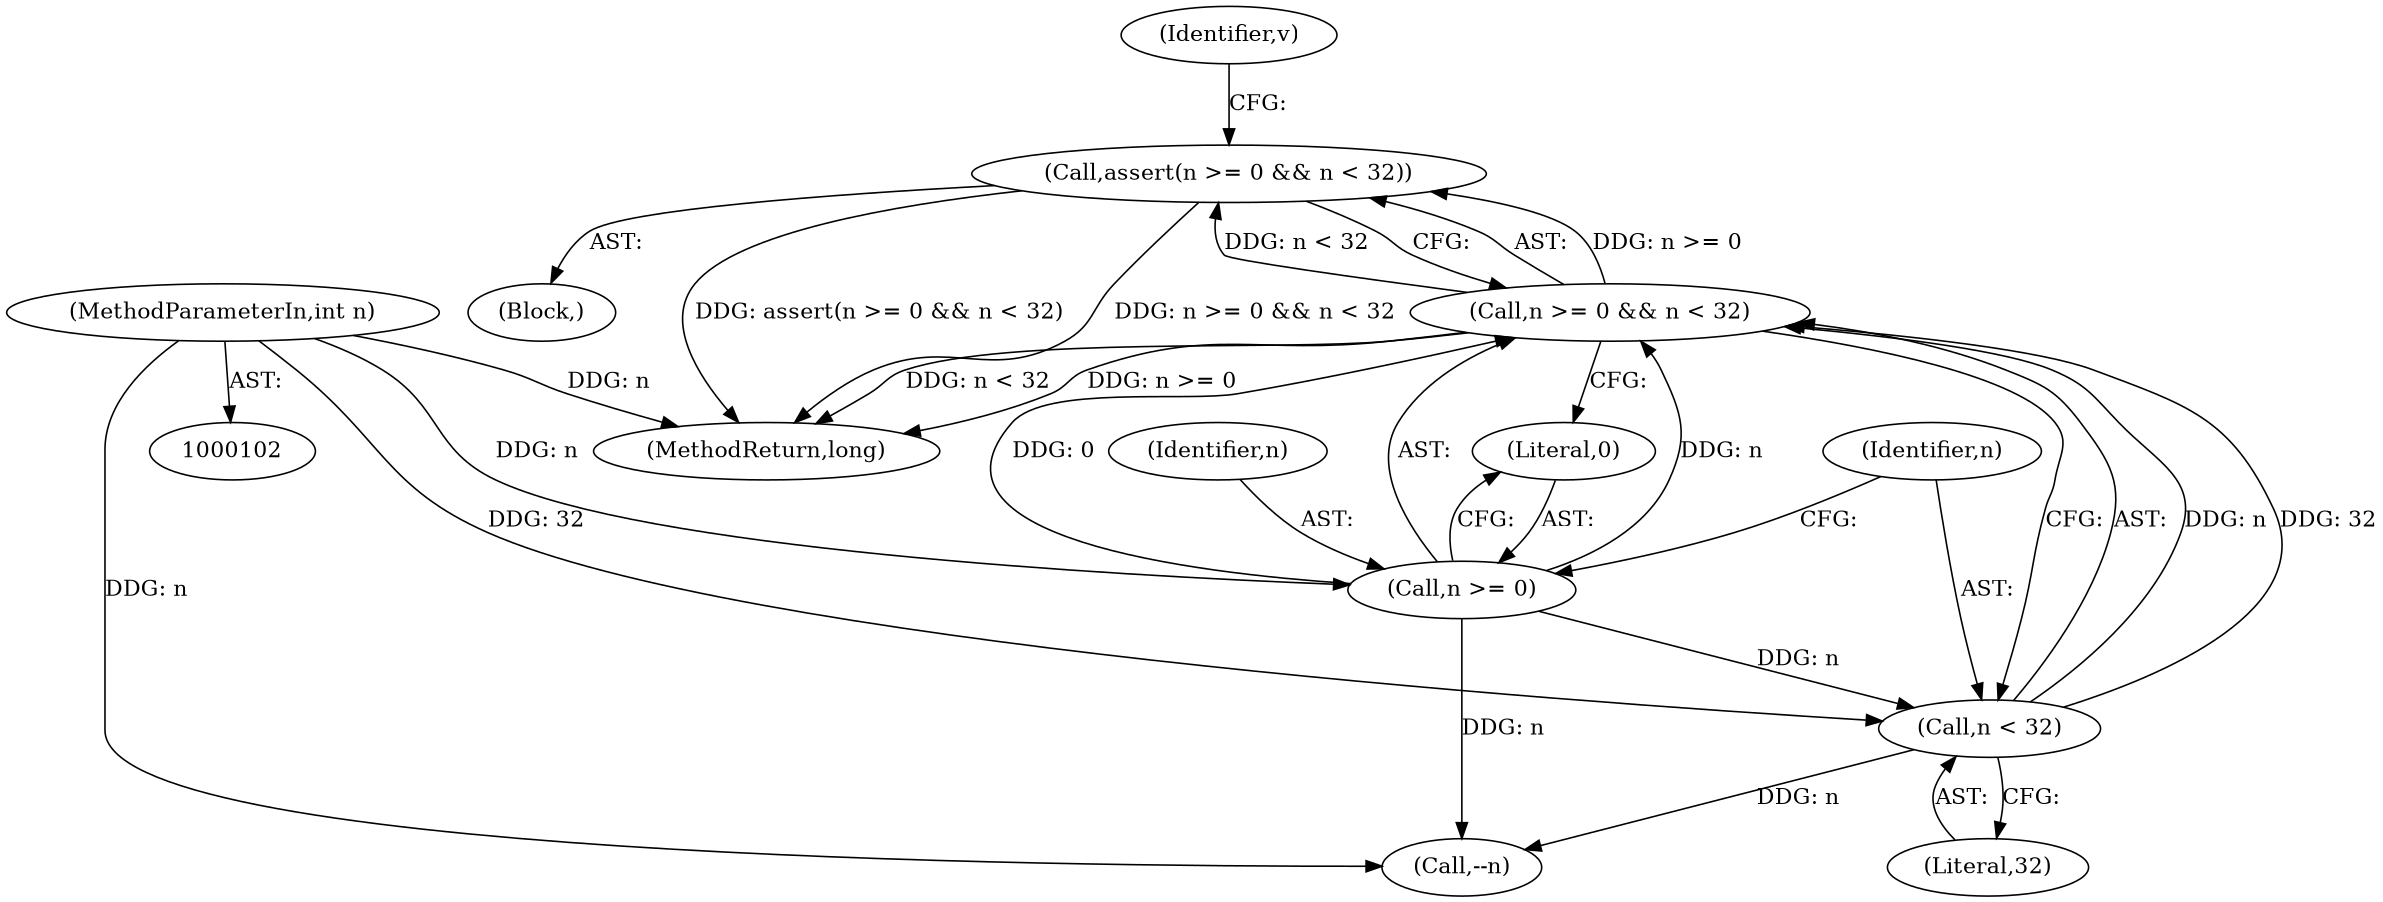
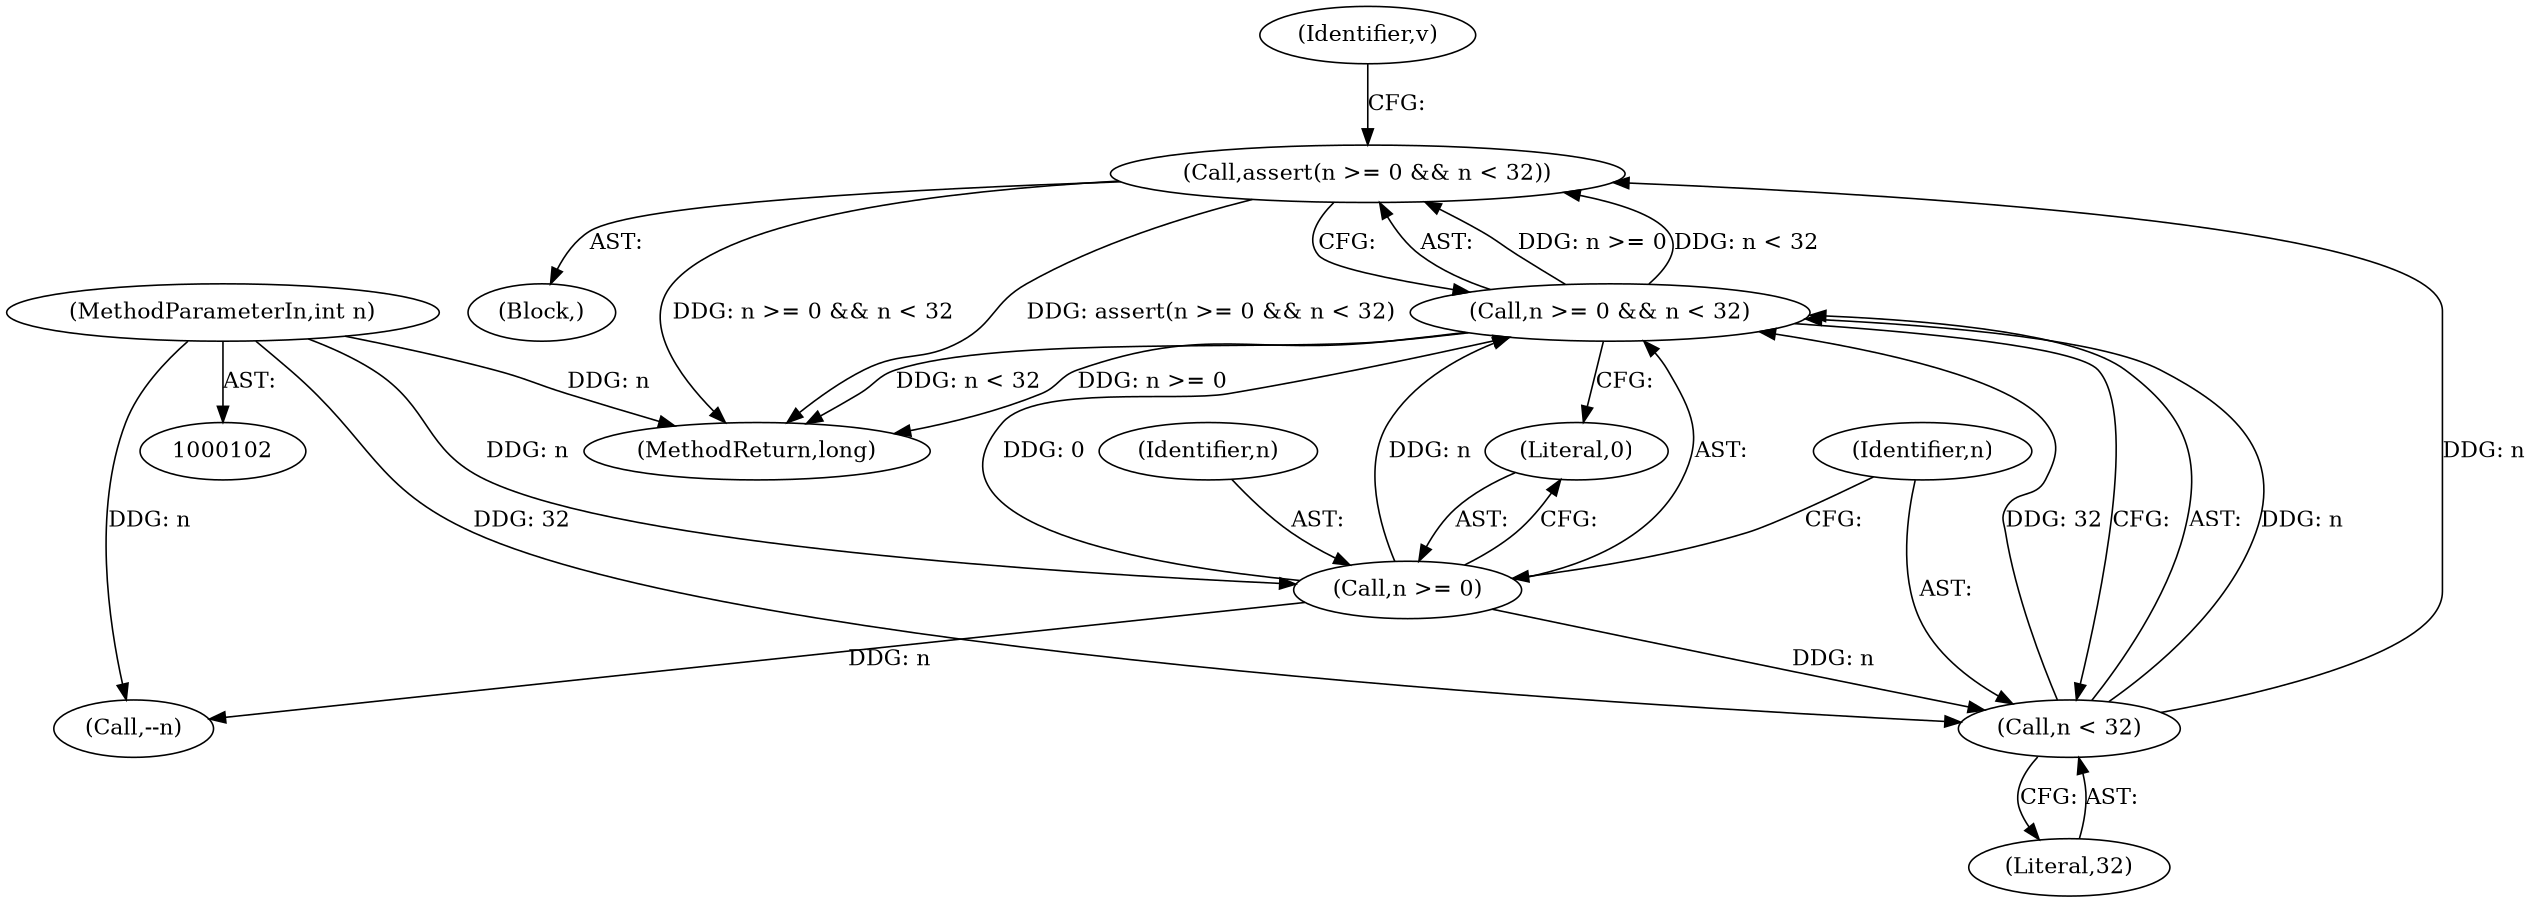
(1727, 798) -> (2342, 254)
